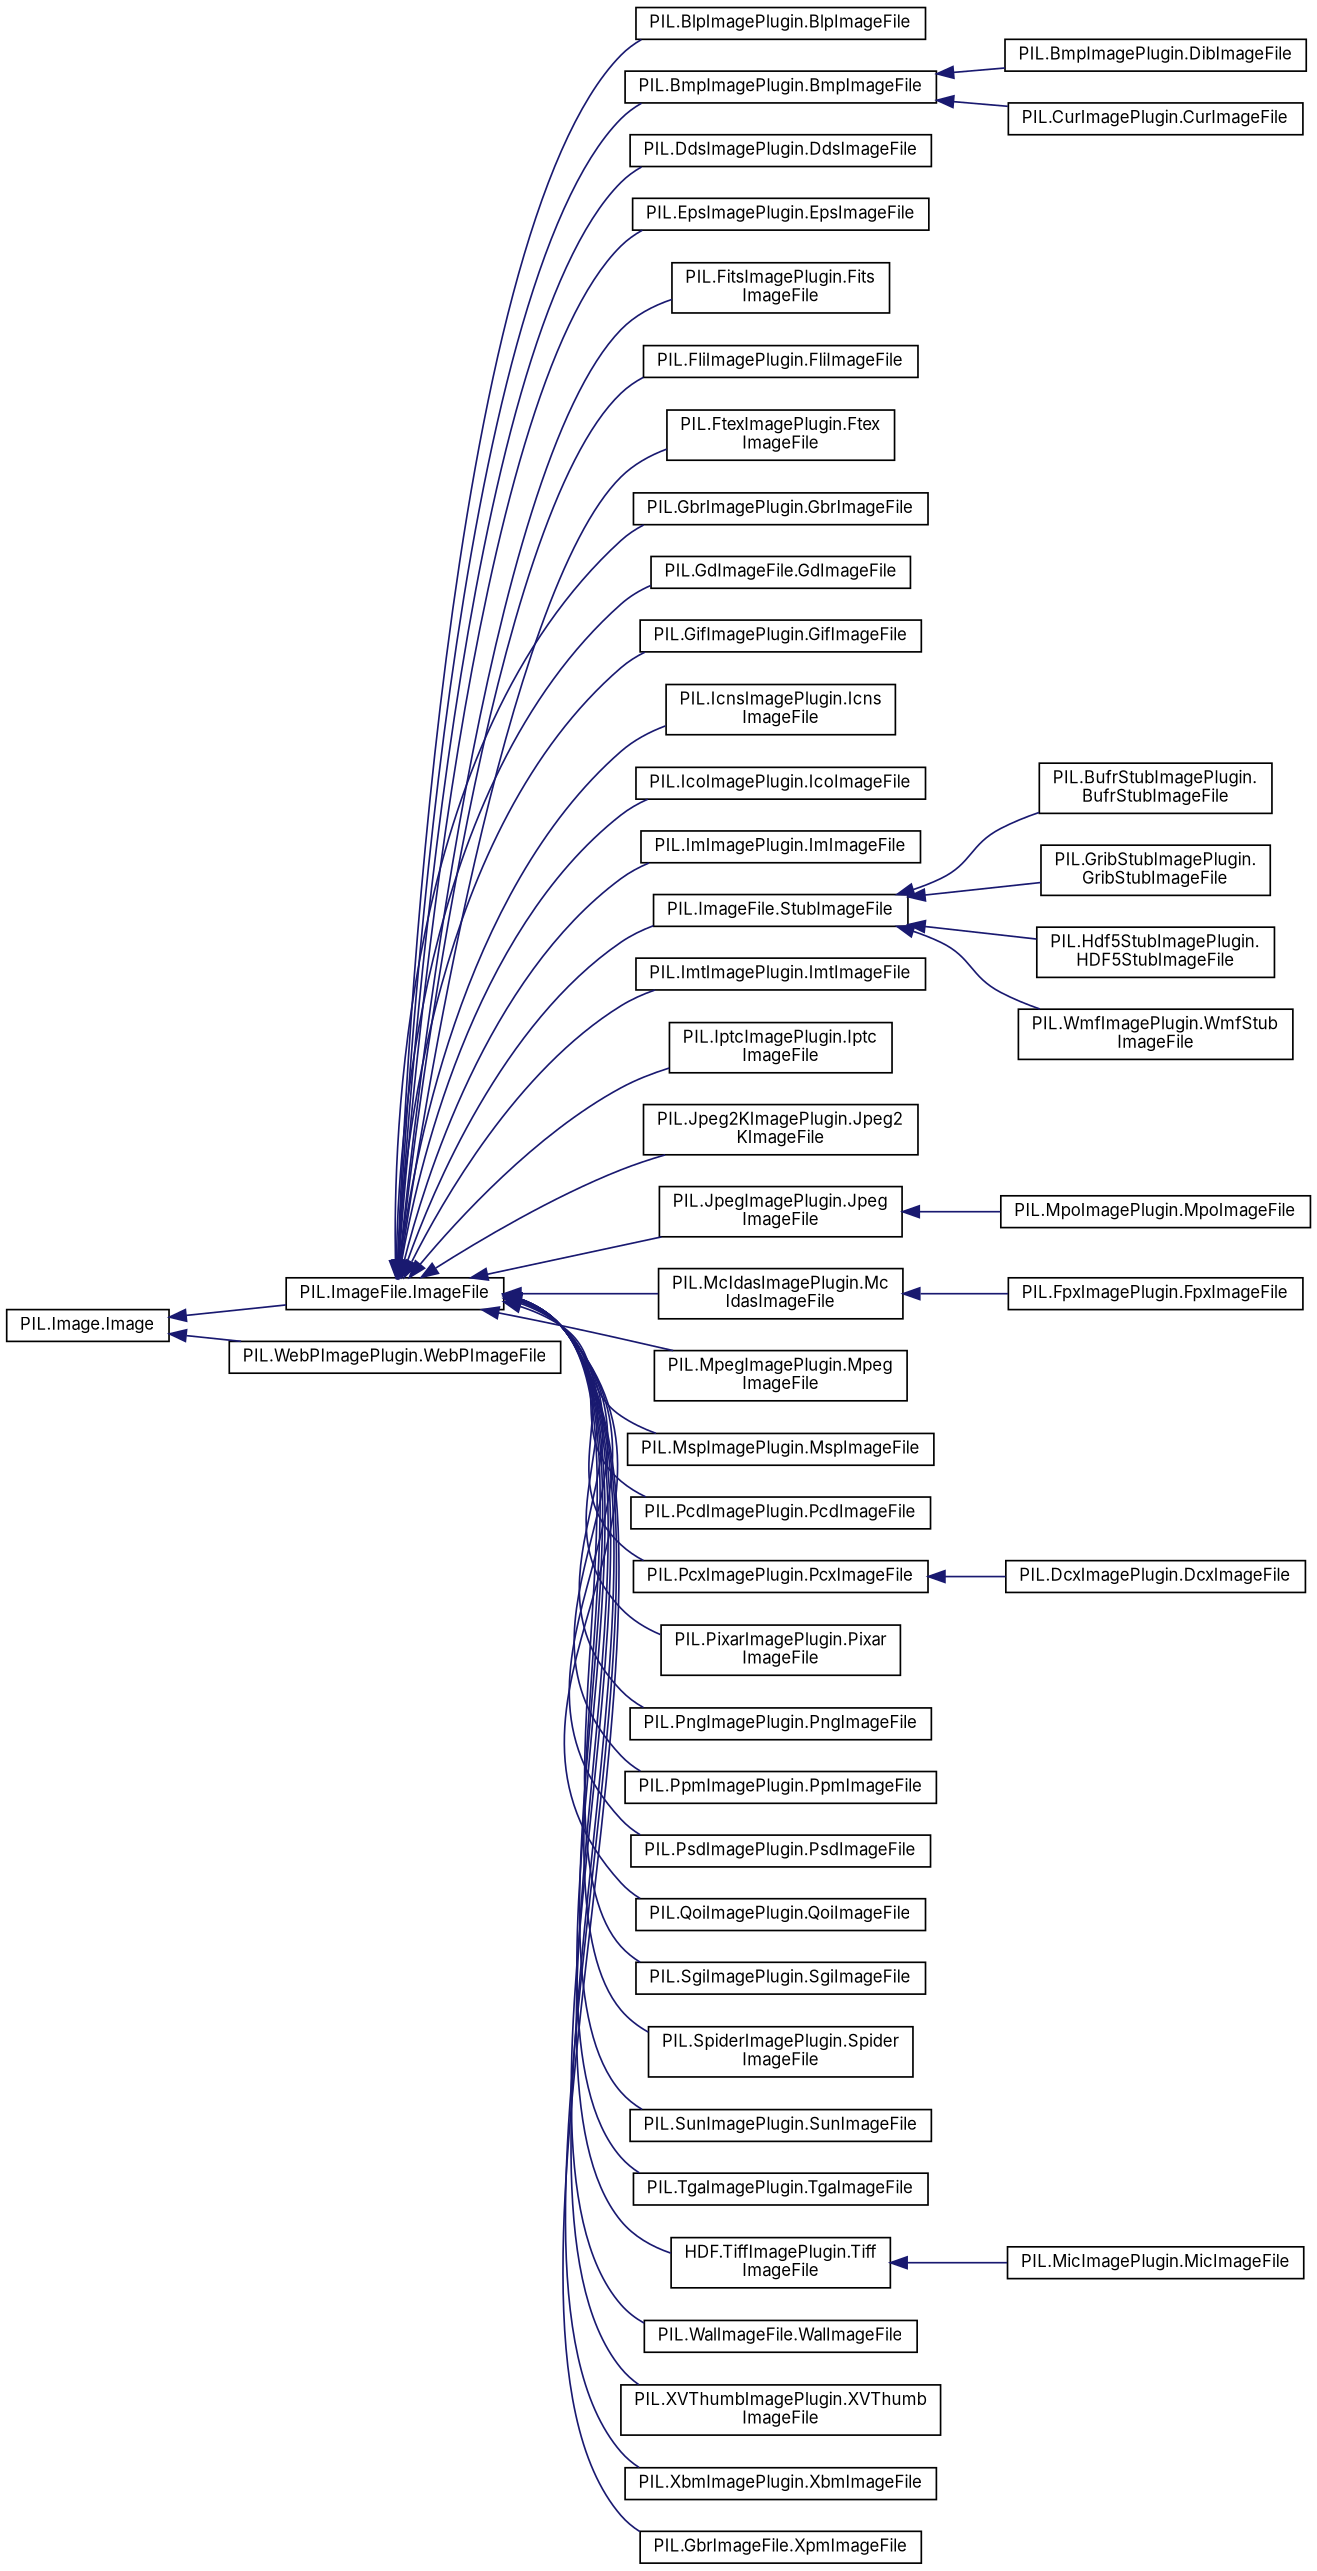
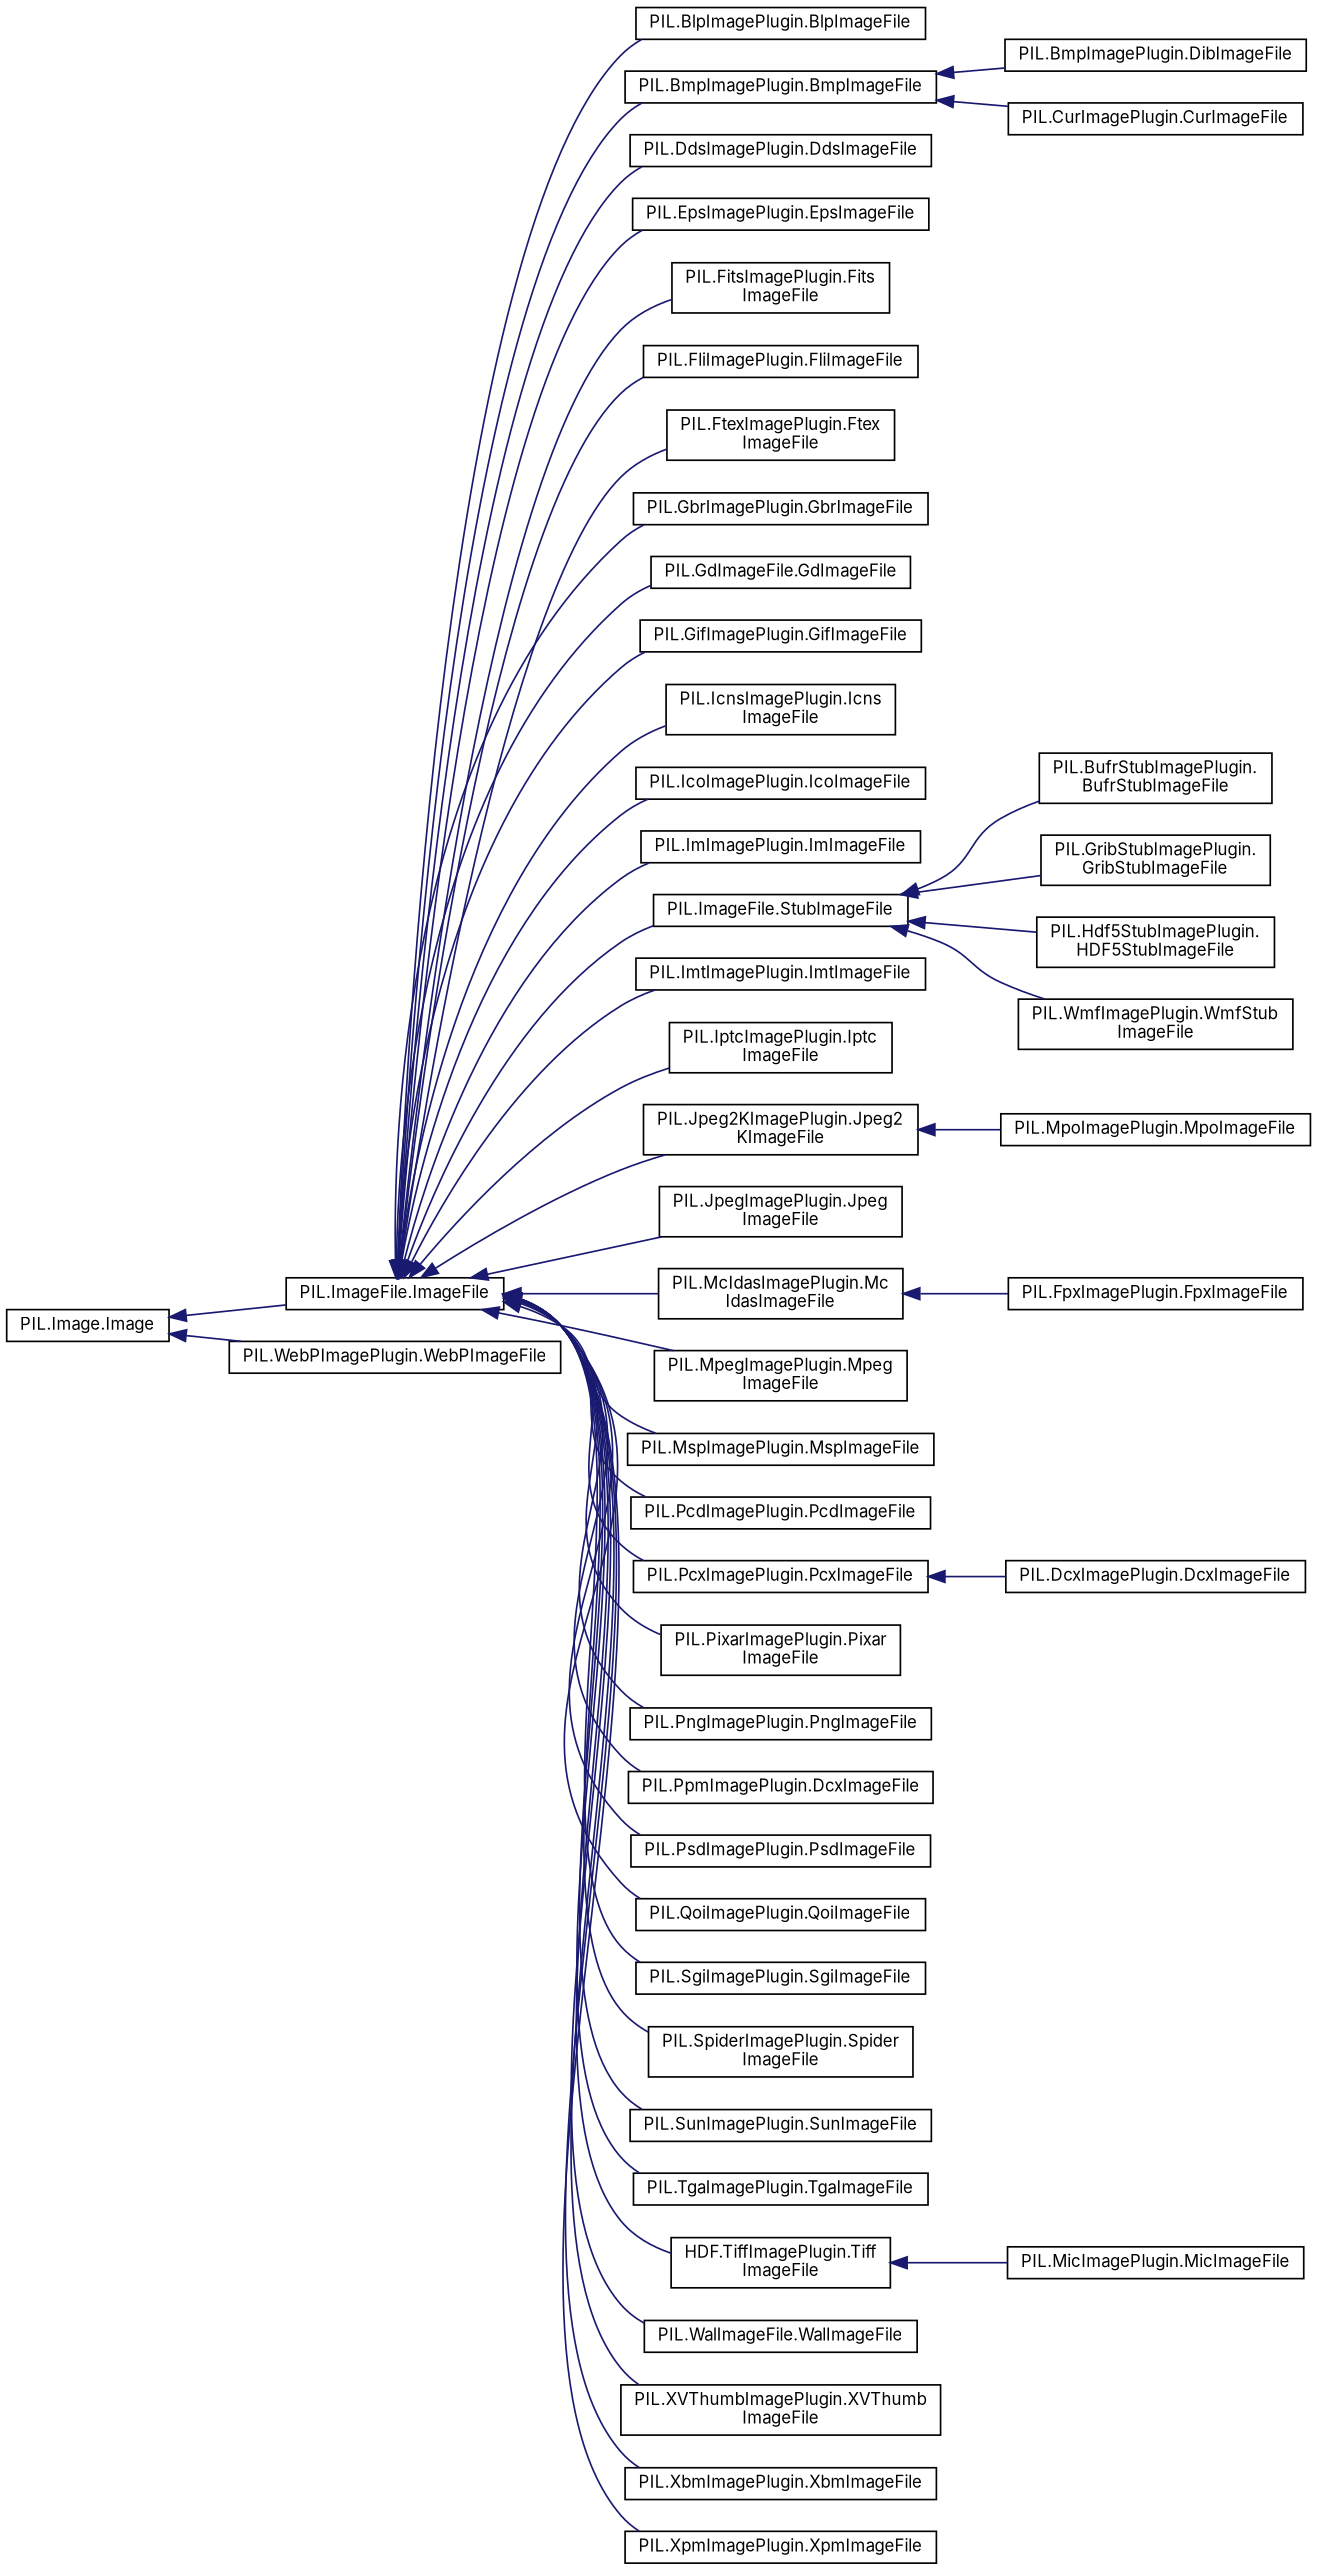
(960, 1212) -> (968, 1130)
(781, 1787) -> (781, 1787)
(781, 2547) -> (781, 2547)
